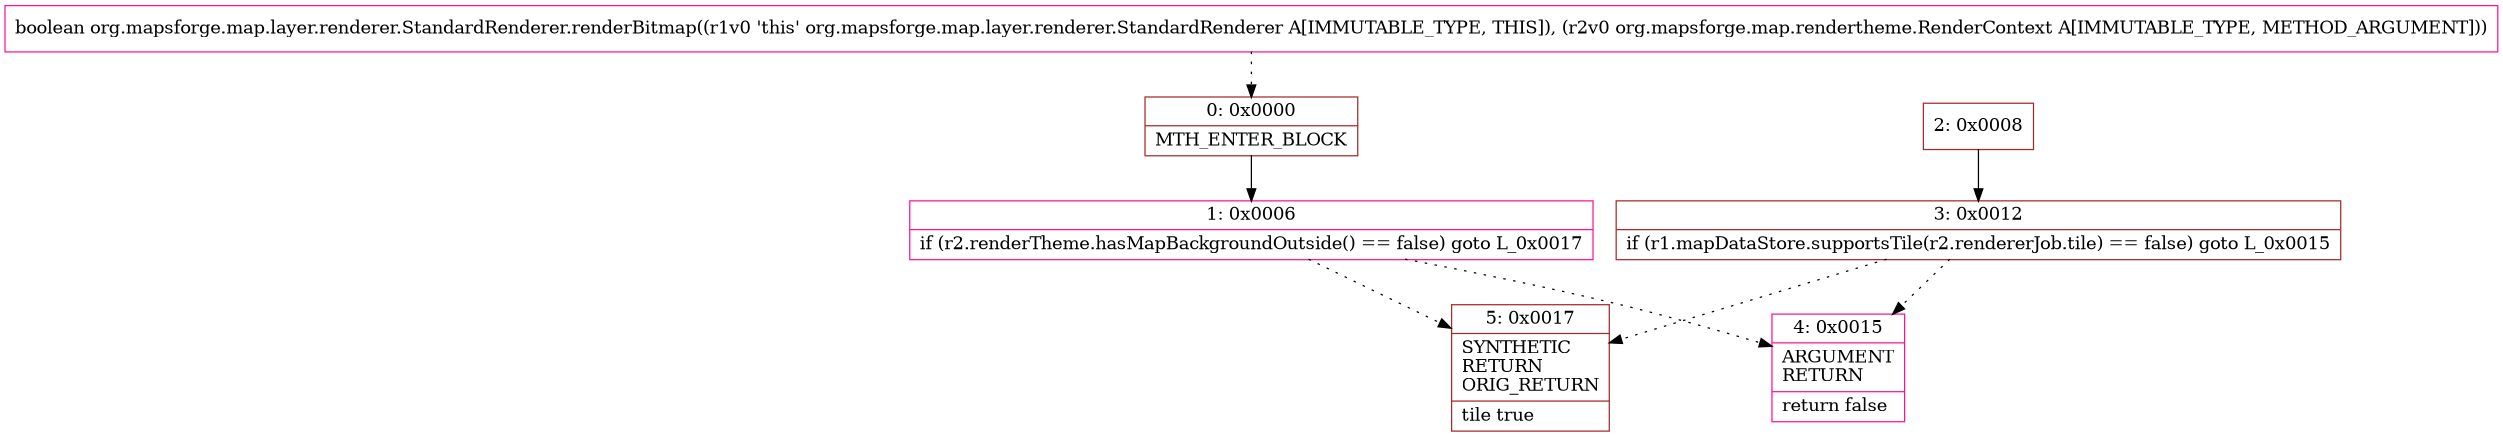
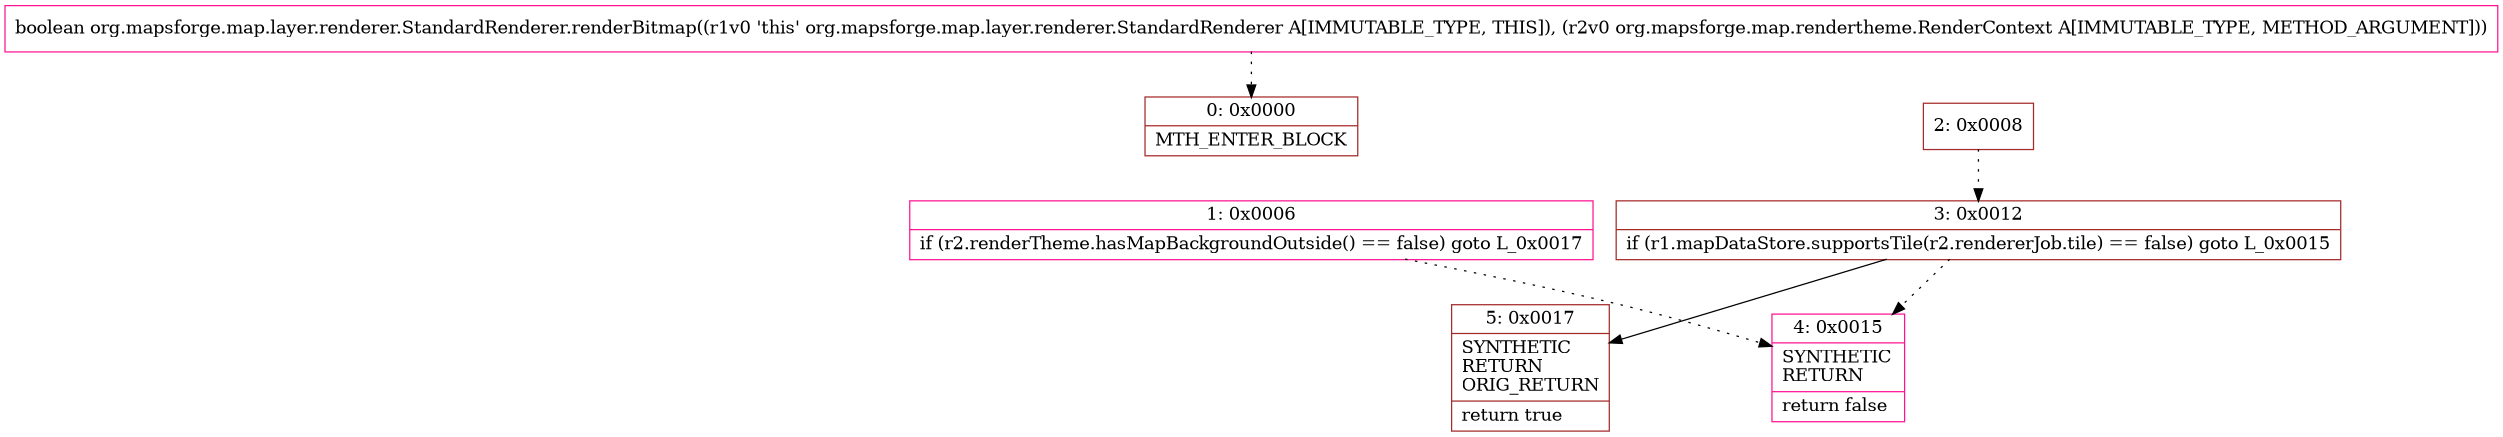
(1978, 169) -> (1978, 169)
(1251, 172) -> none
(1374, 291) -> none
(1754, 299) -> (1754, 299)
(1838, 357) -> (1837, 357)
(1498, 415) -> (1512, 415)
